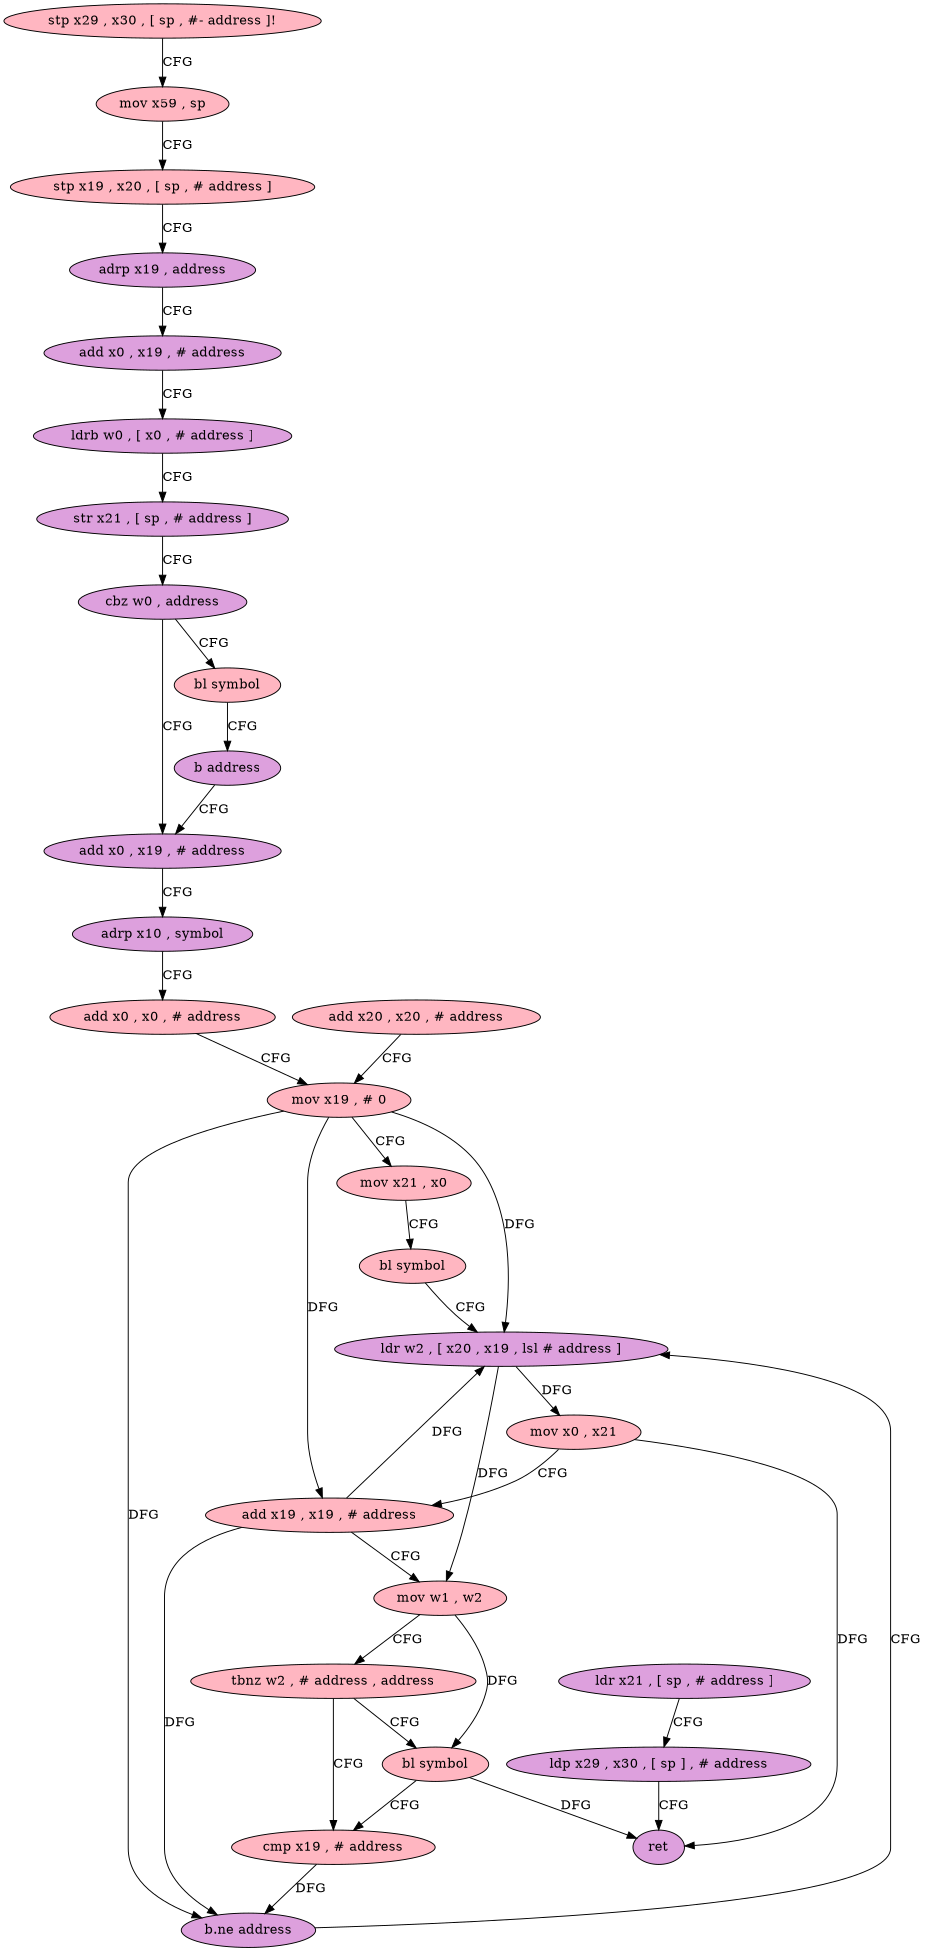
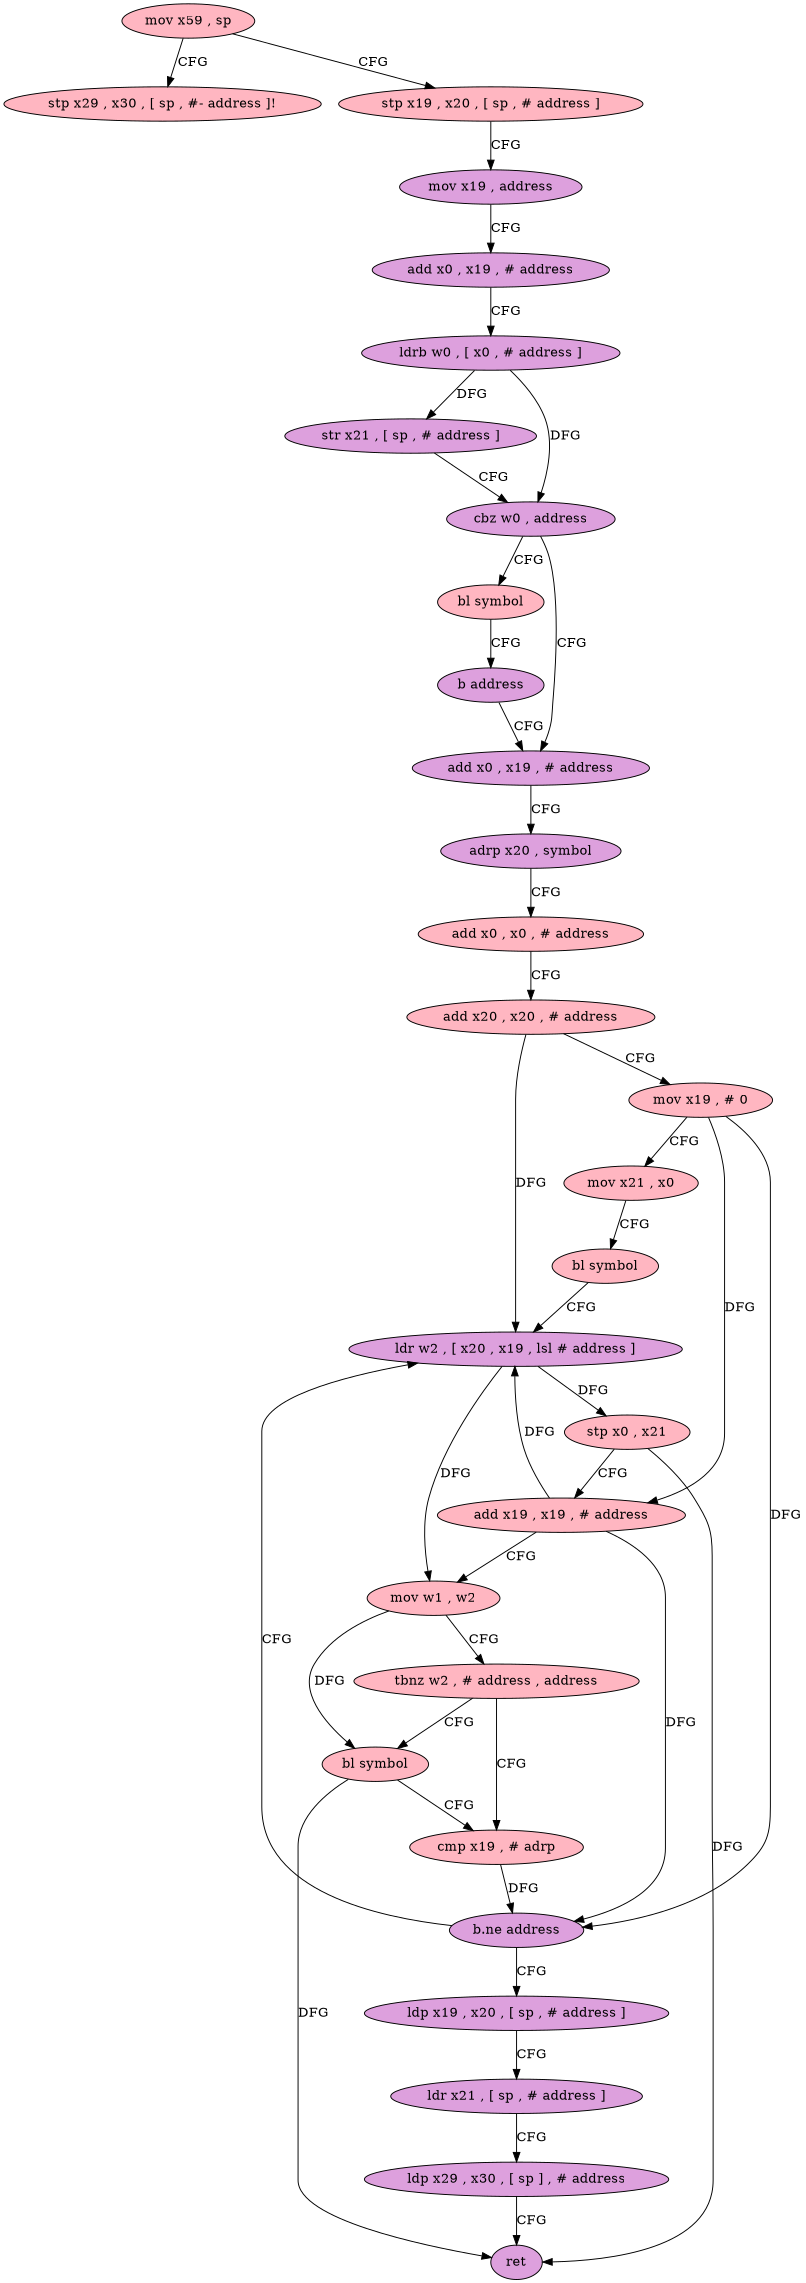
(163, 58) -> (177, 58)
(163, 270) -> (491, 187)
none -> (547, 426)
(178, 478) -> (472, 395)
(163, 934) -> (531, 851)
(247, 1057) -> (531, 971)
(493, 1191) -> (516, 1178)
(574, 1432) -> (627, 1432)
(333, 1847) -> (497, 1847)
none -> (517, 2013)
